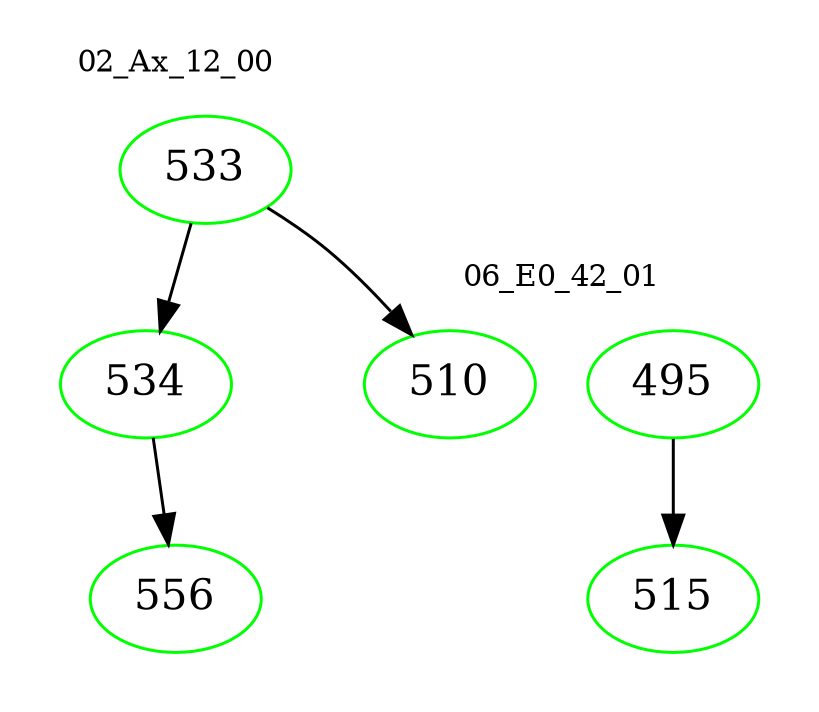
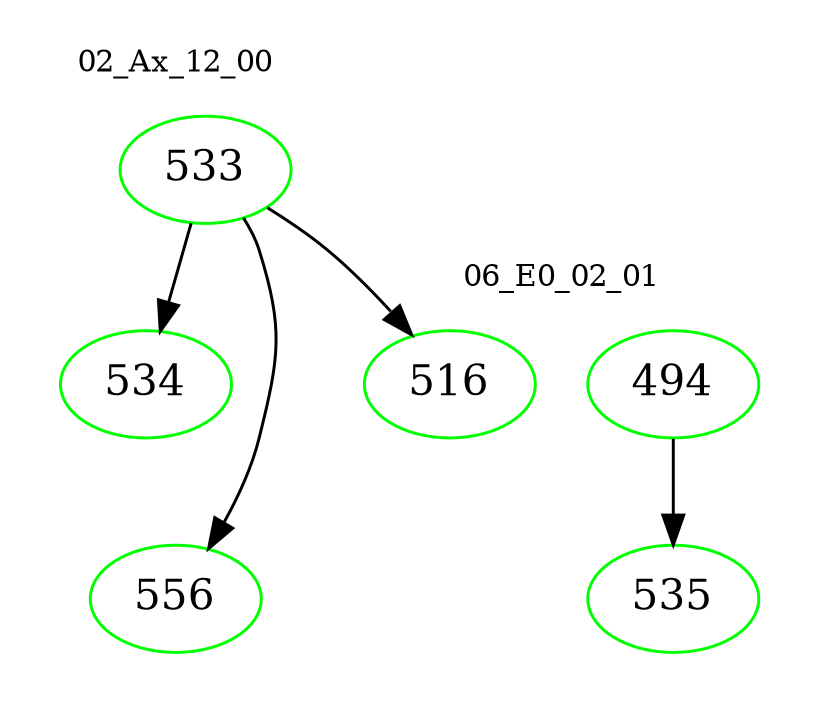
(562, 279) -> (562, 279)
(450, 384) -> (450, 384)
(673, 384) -> (673, 384)
(159, 476) -> (273, 372)
(673, 599) -> (673, 599)
